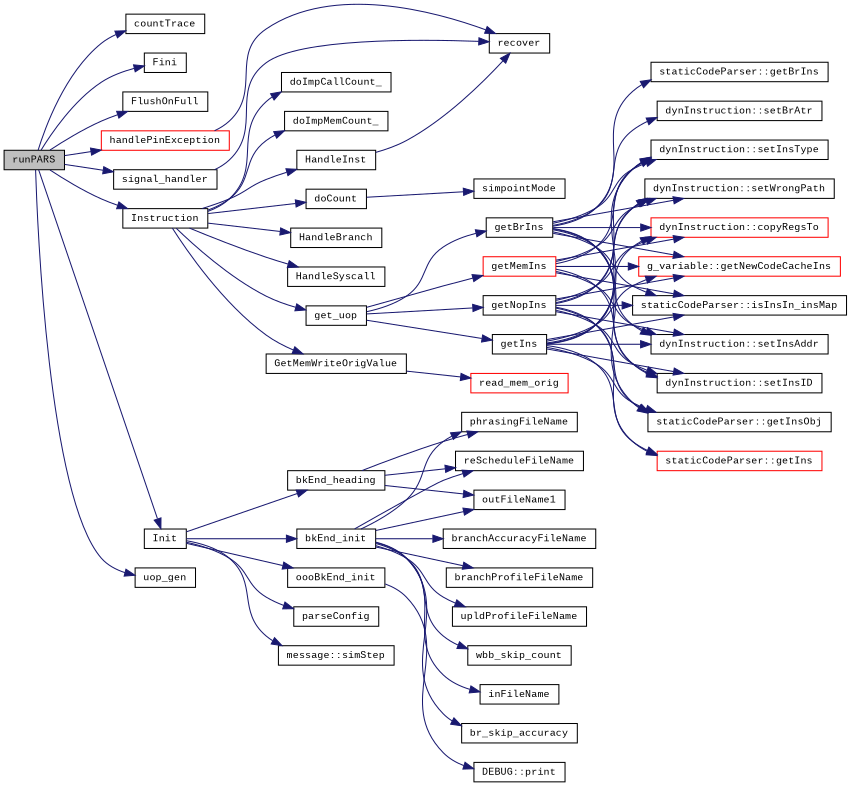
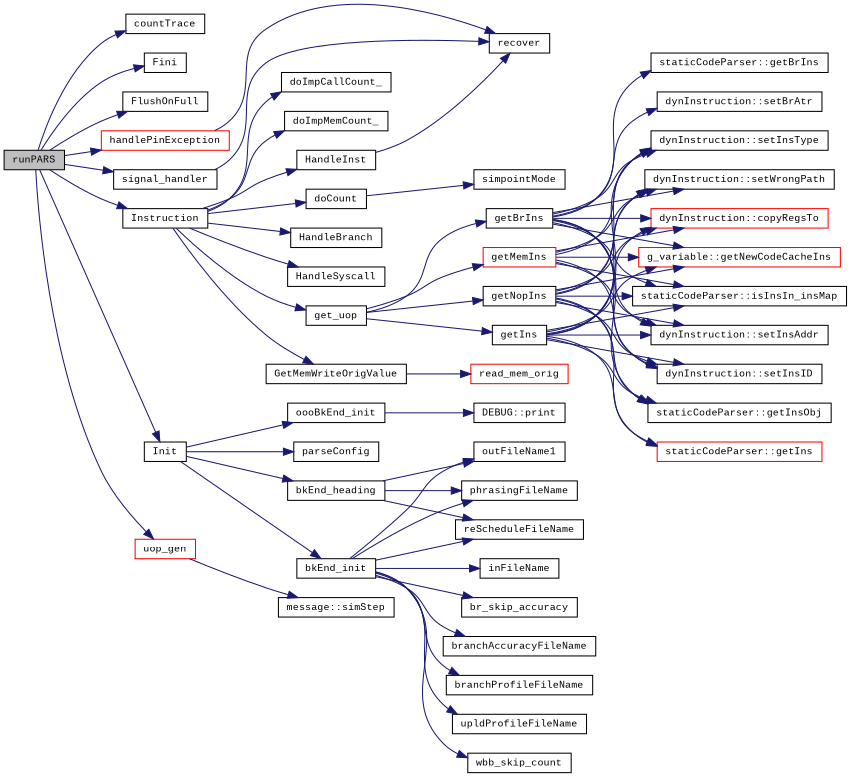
(165, 578) -> (165, 549)
(246, 589) -> (238, 578)
